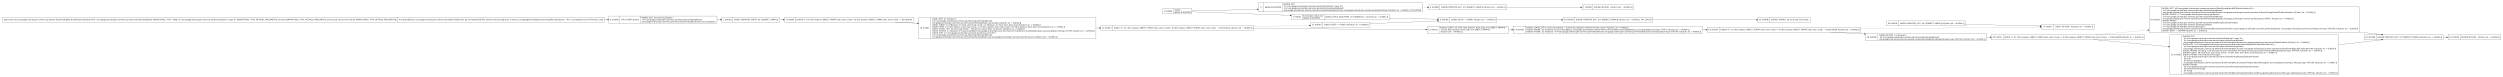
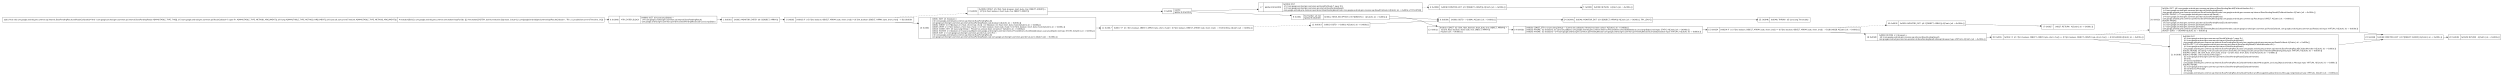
none -> (1007, 11)
(1313, 16) -> (1313, 16)
(1950, 28) -> (1862, 26)
(1340, 29) -> (1415, 20)
